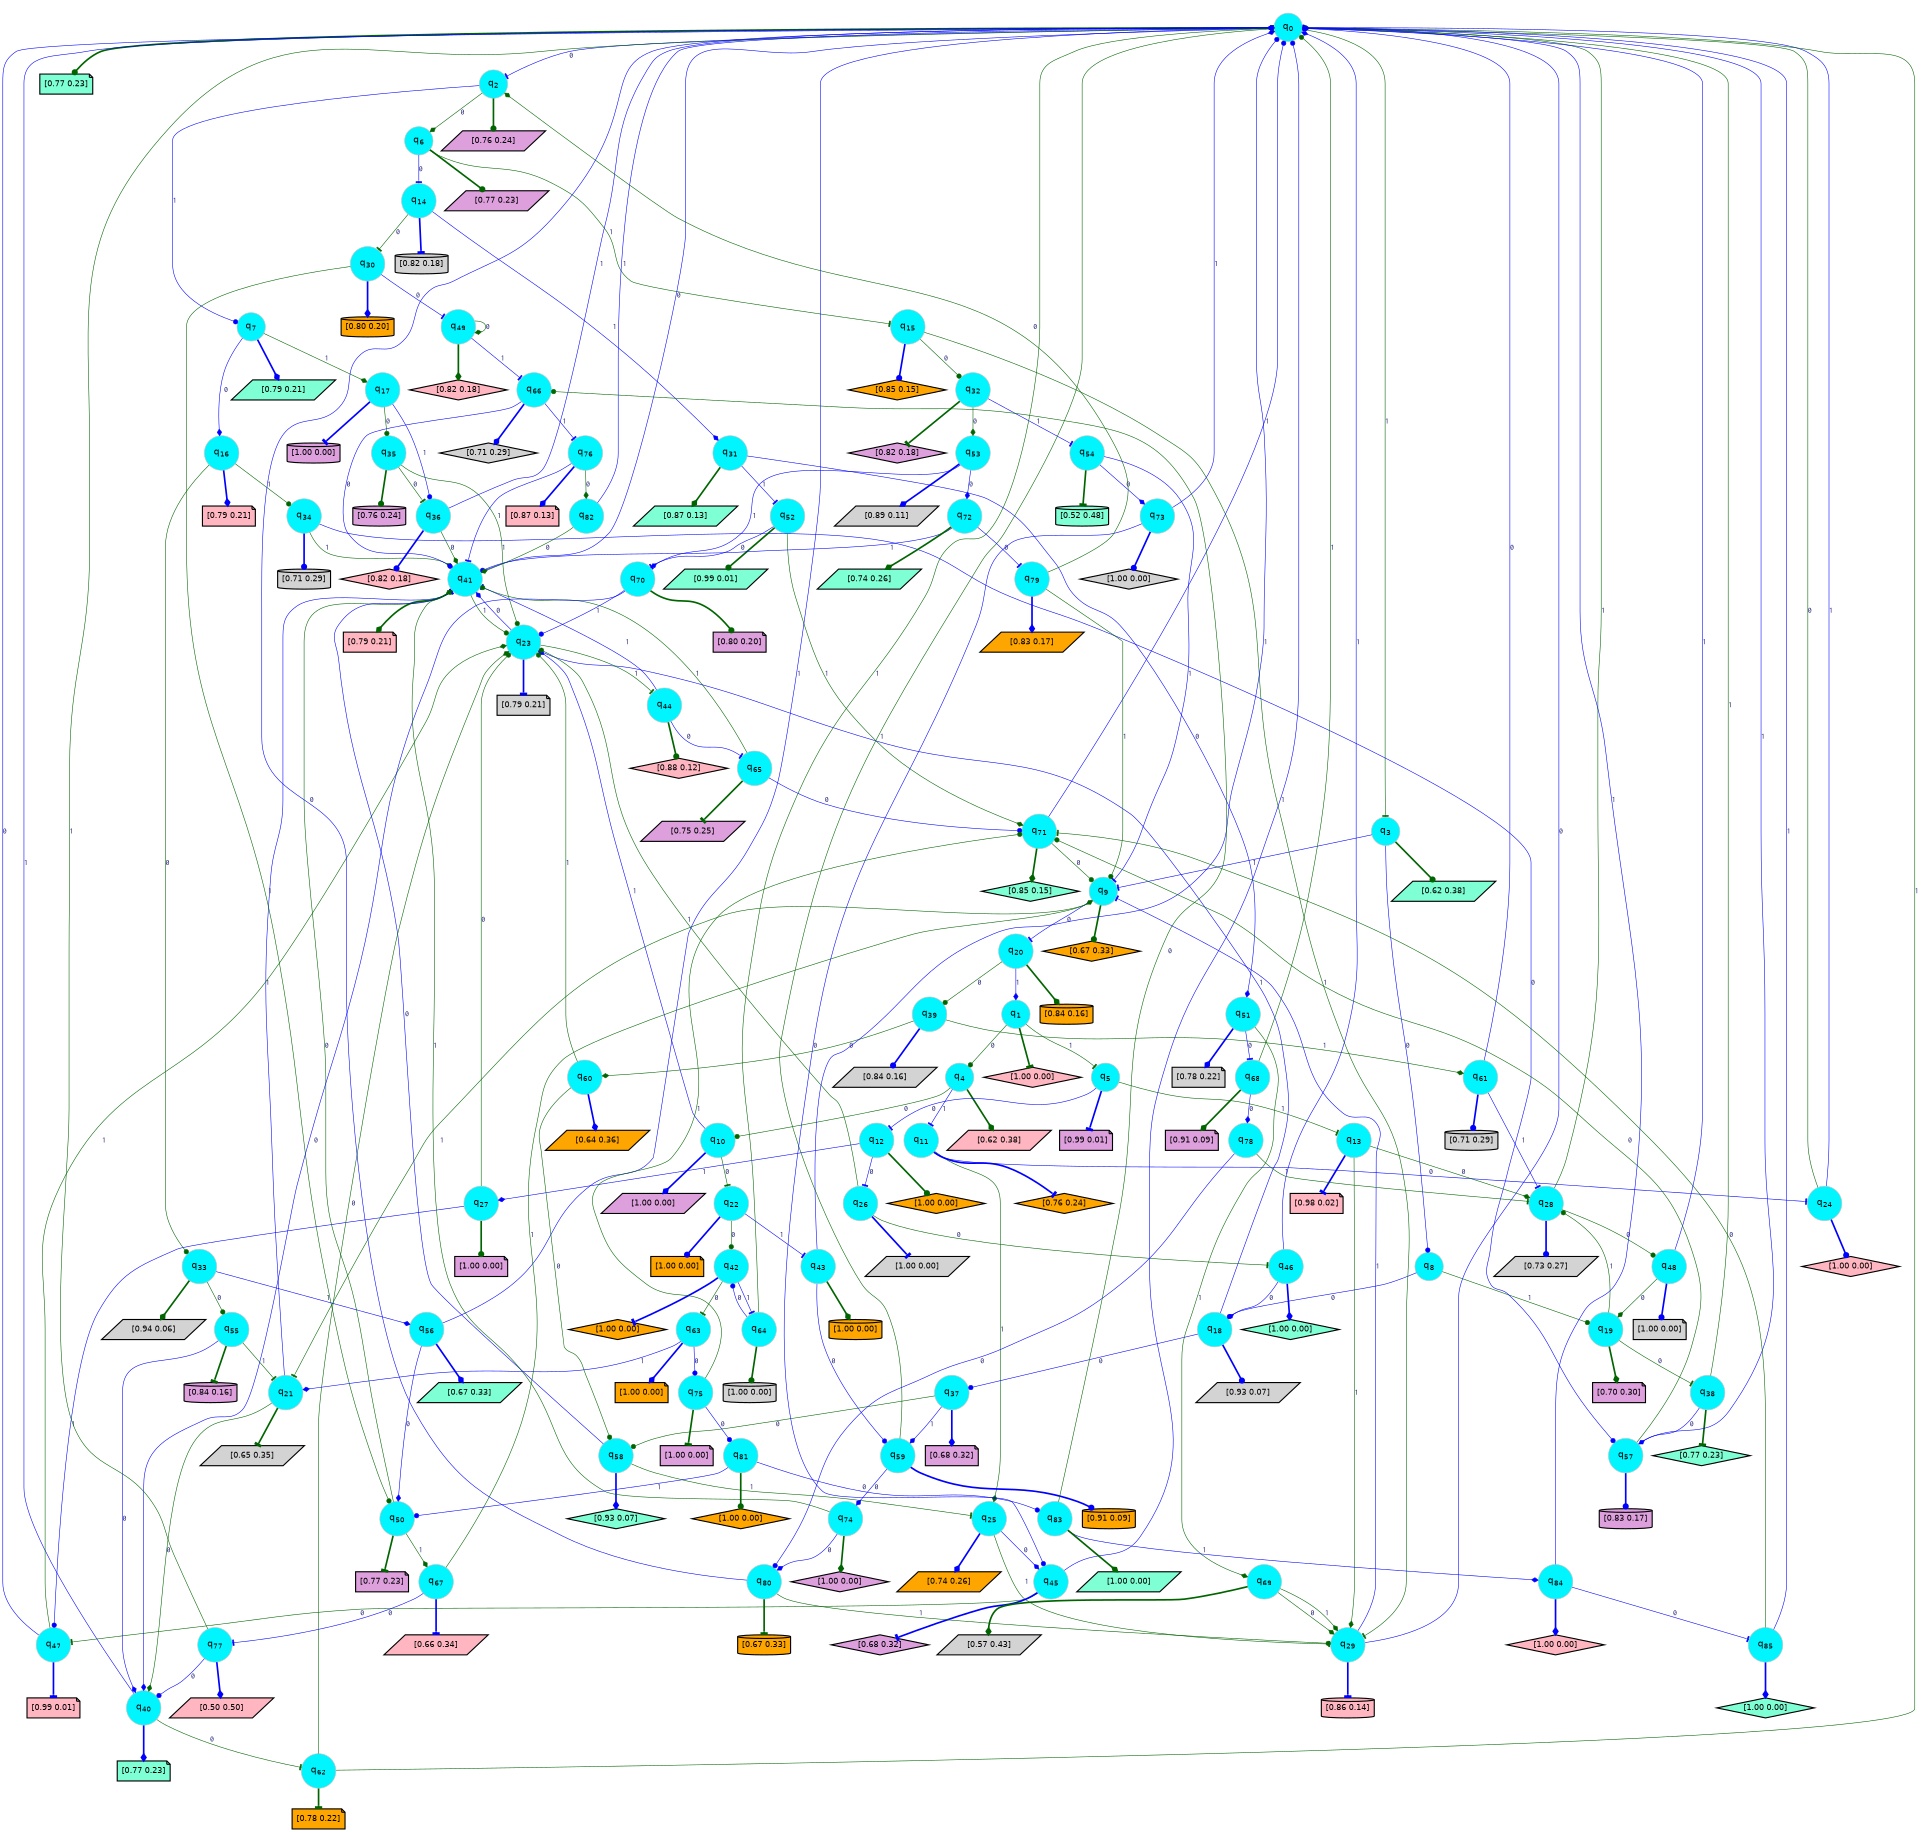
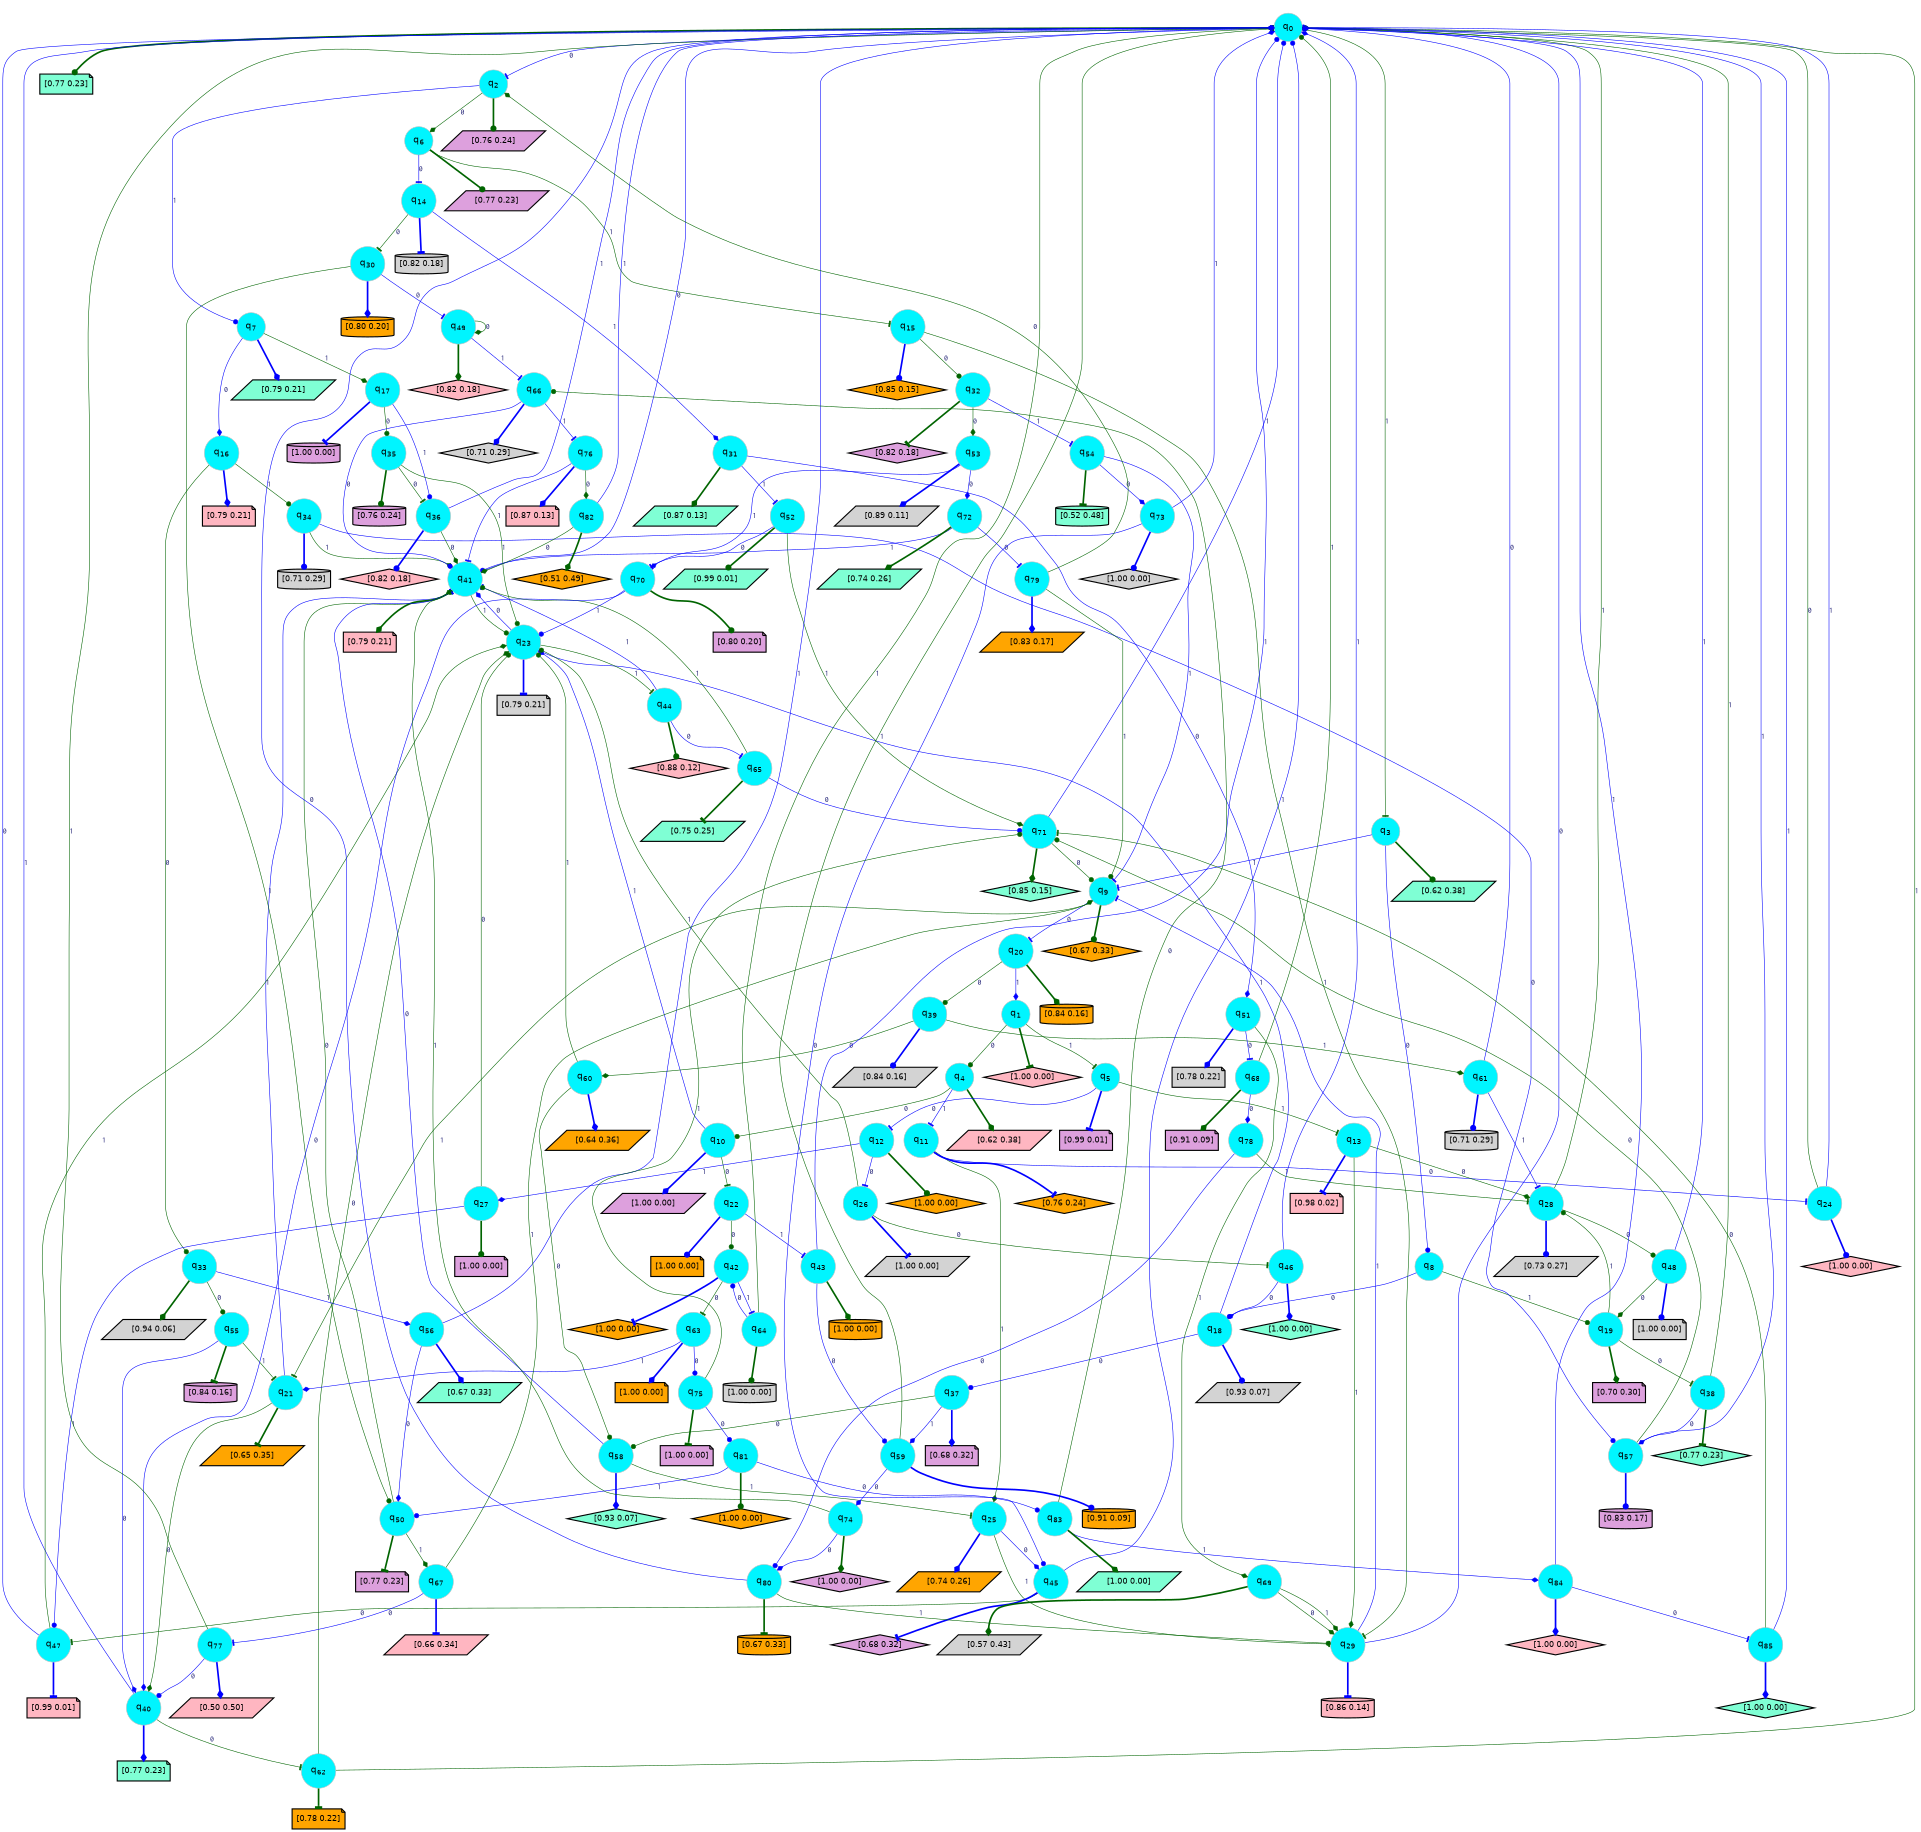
none -> (562, 579)
(693, 831) -> (693, 831)
(252, 1456) -> (252, 1456)
